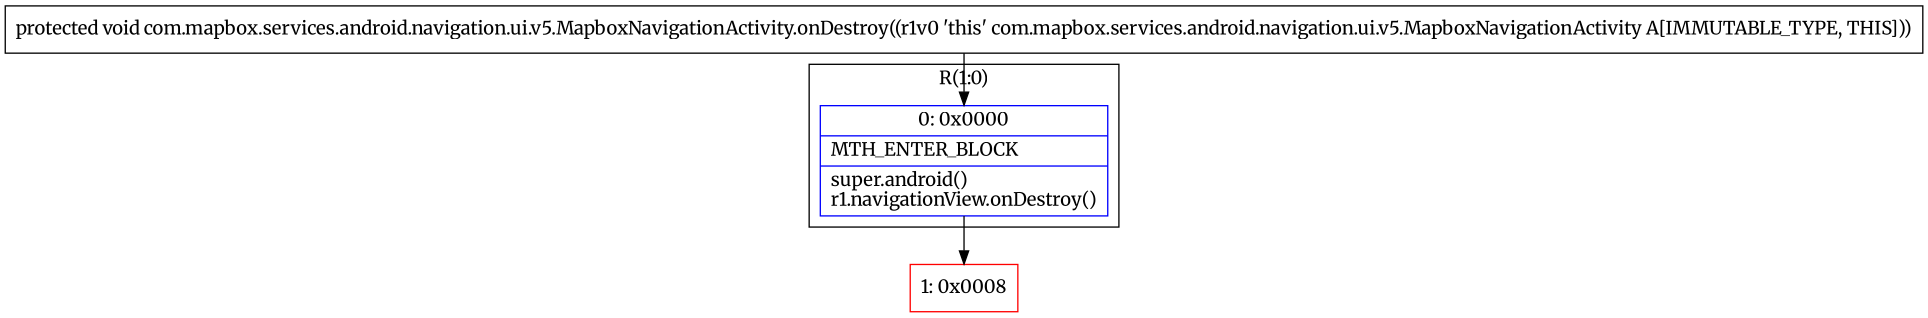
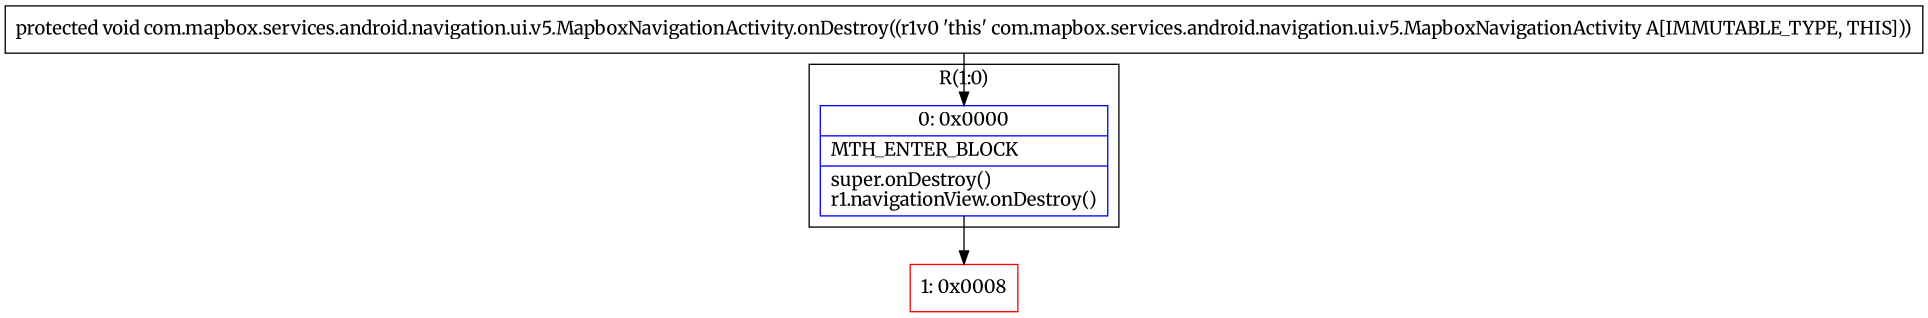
(900, 180) -> (912, 180)
